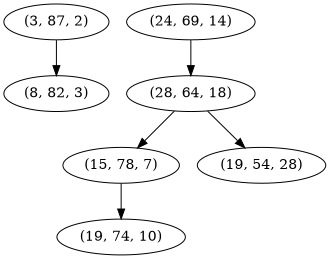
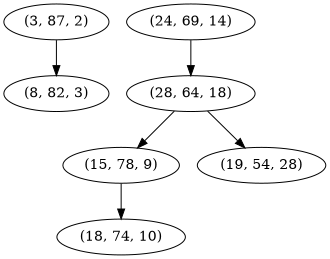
(121, 165) -> (121, 165)
(121, 237) -> (121, 237)
